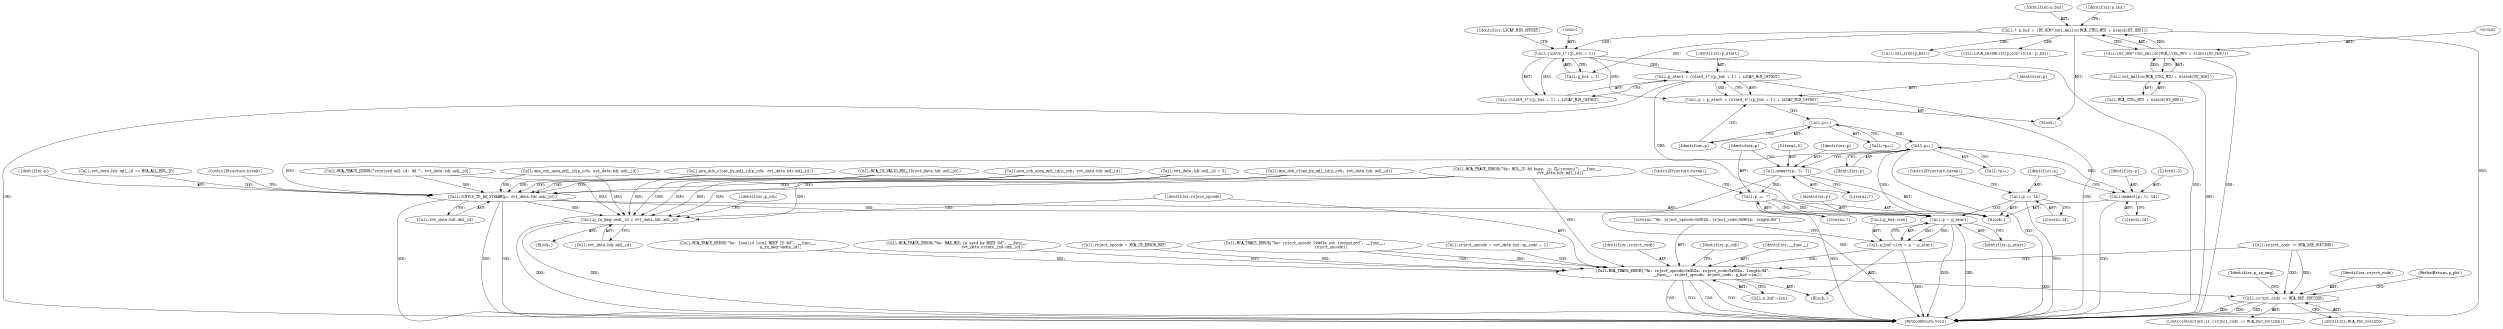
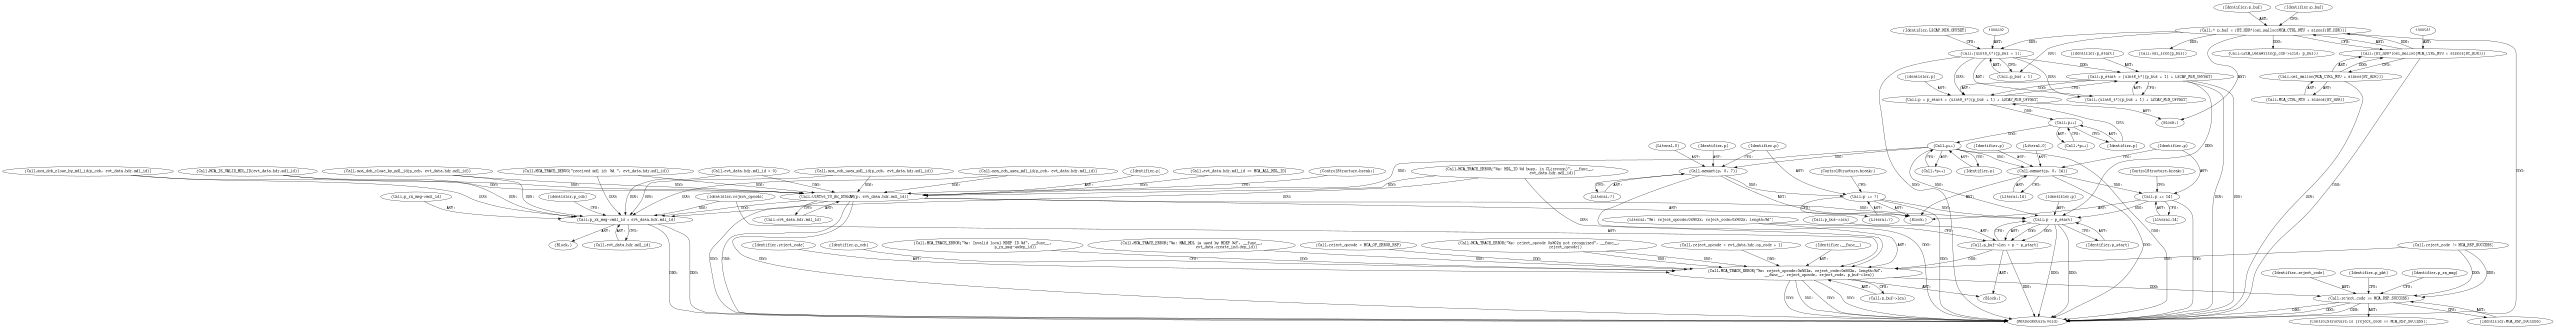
none -> (2102, 184)
none -> (416, 197)
(2440, 273) -> (2369, 273)
